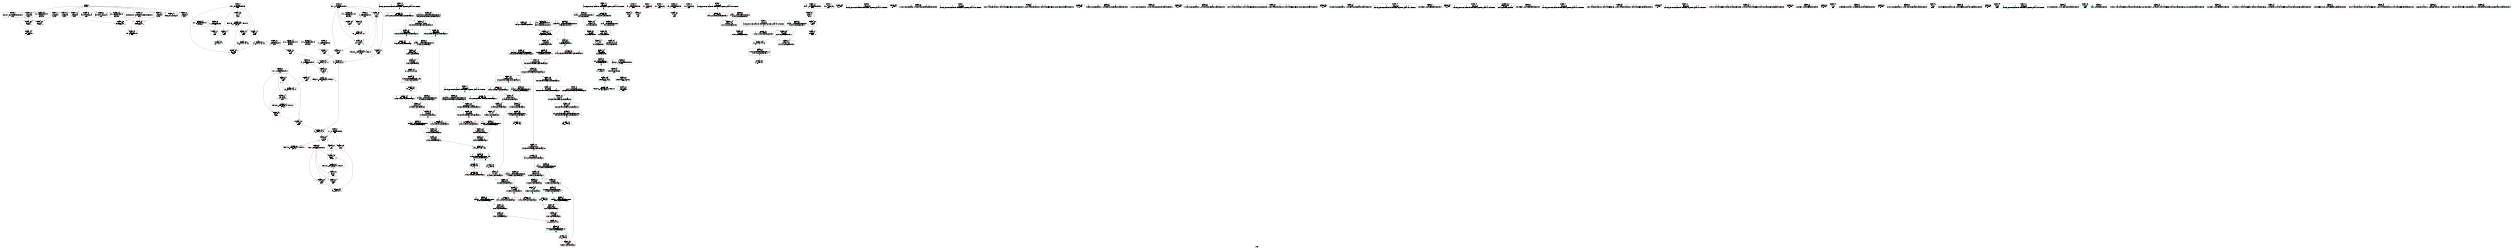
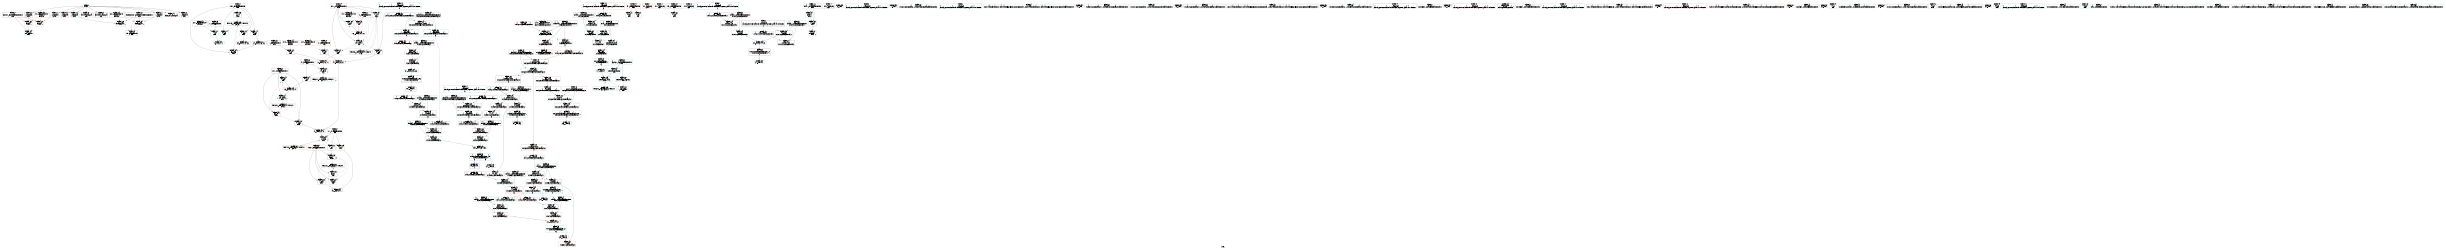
(2381, 6) -> none
